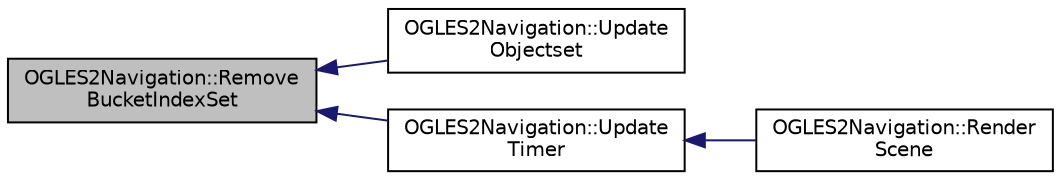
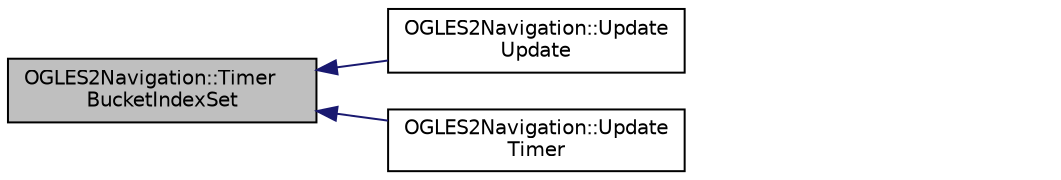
(536, 41) -> (536, 41)
(162, 91) -> (162, 91)
(905, 140) -> none
